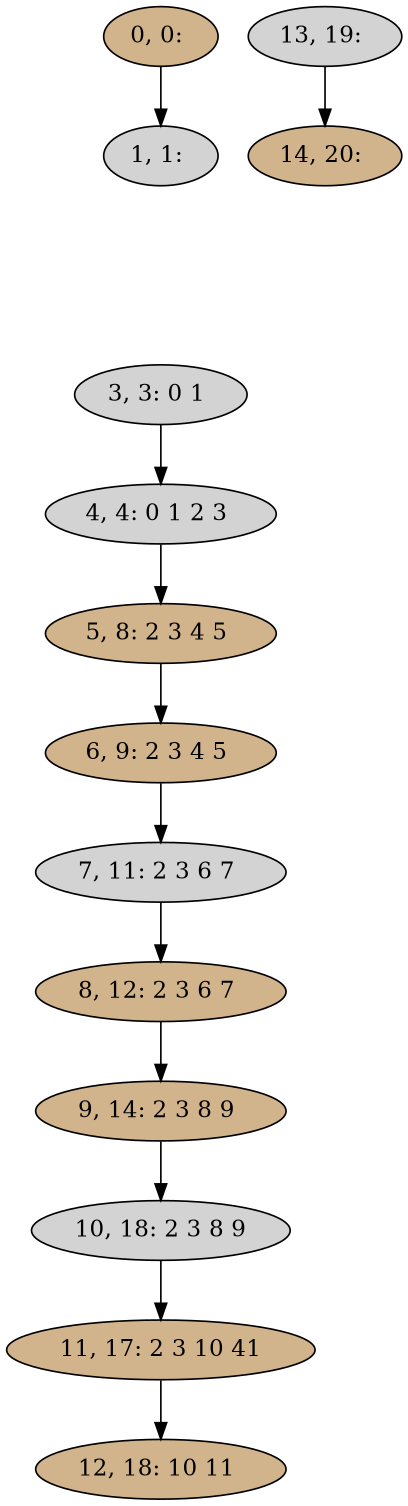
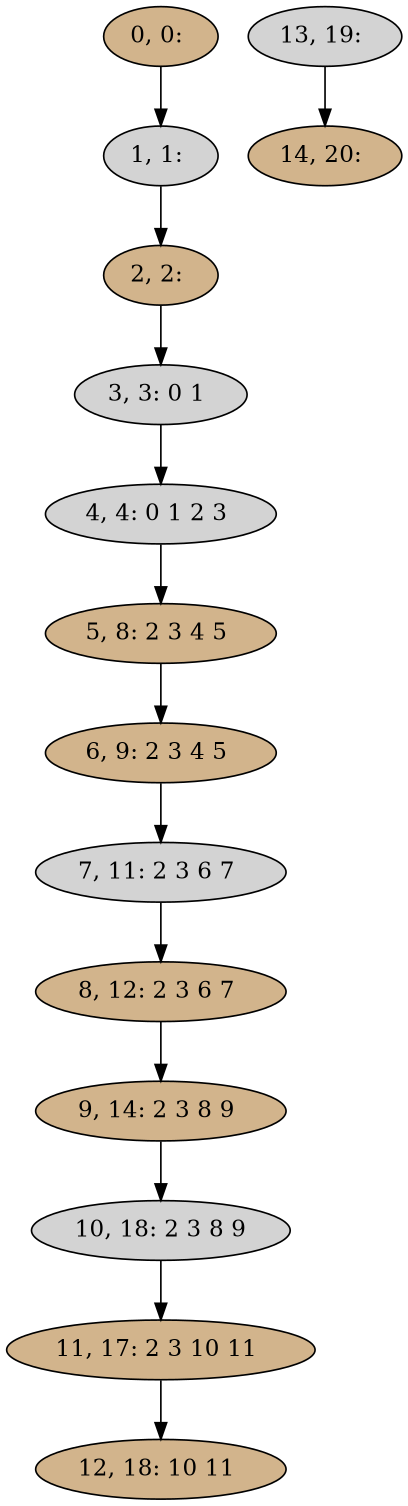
none -> (161, 275)
(161, 1350) -> (161, 1350)
